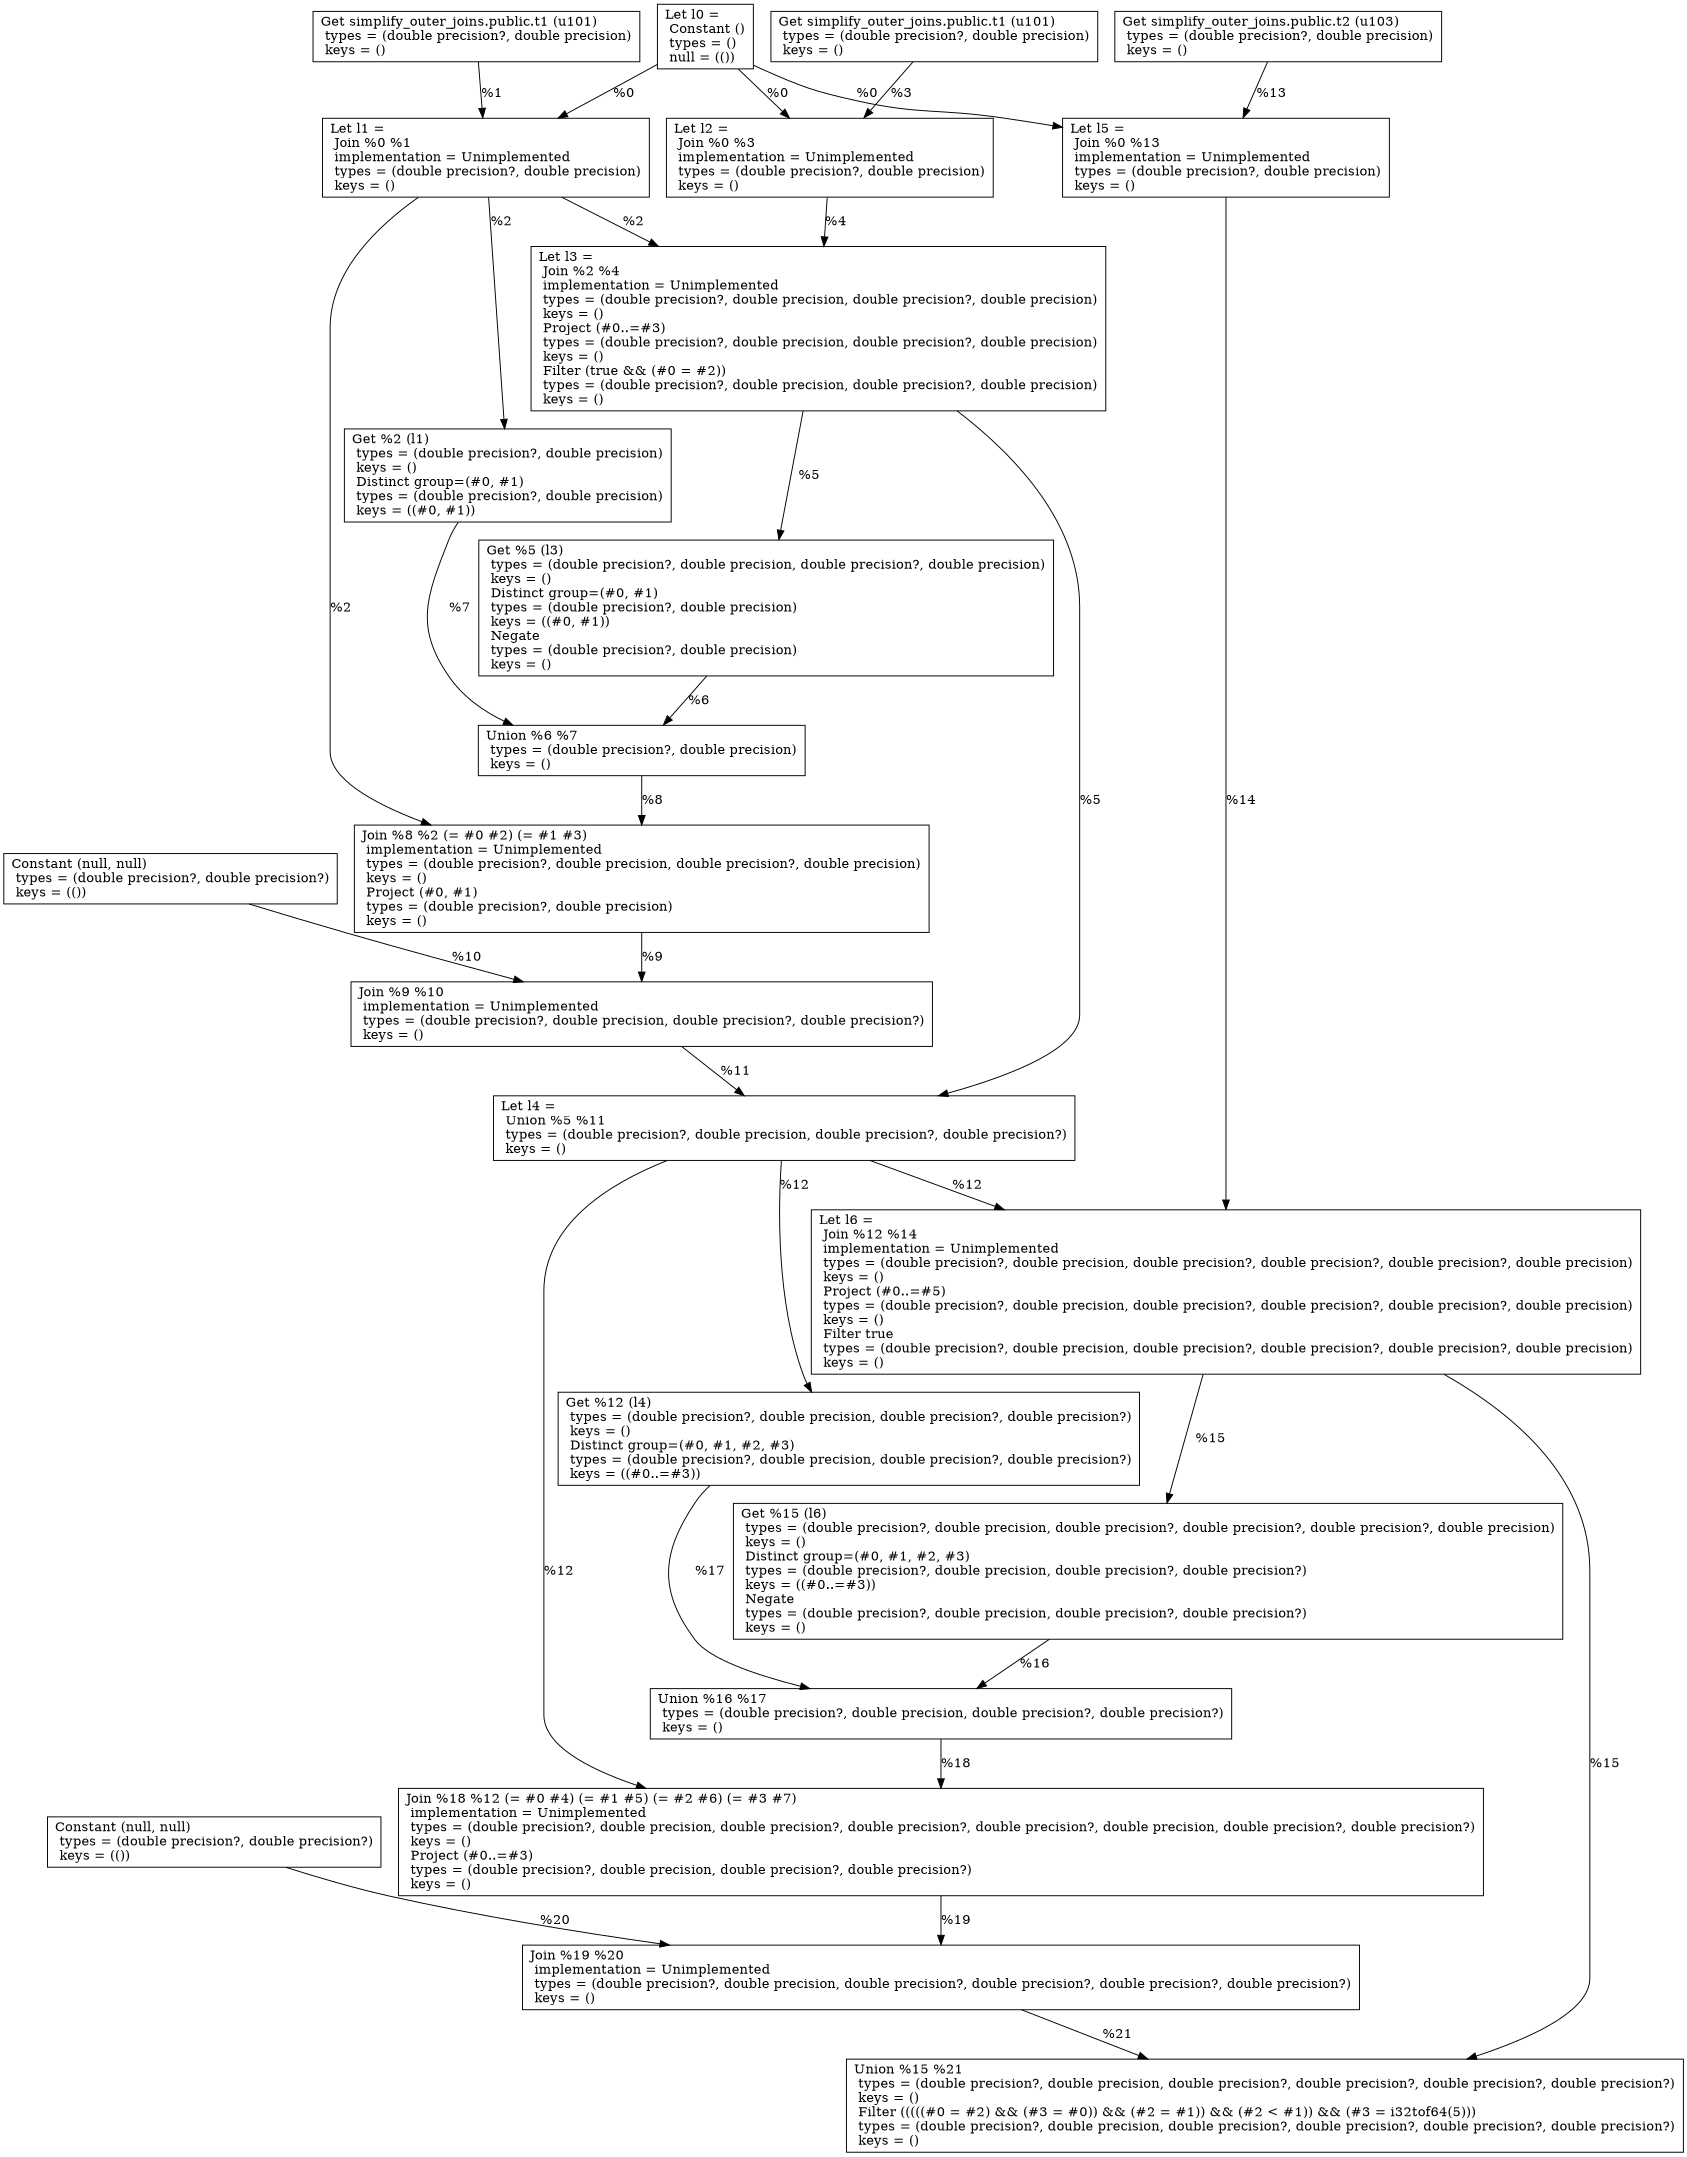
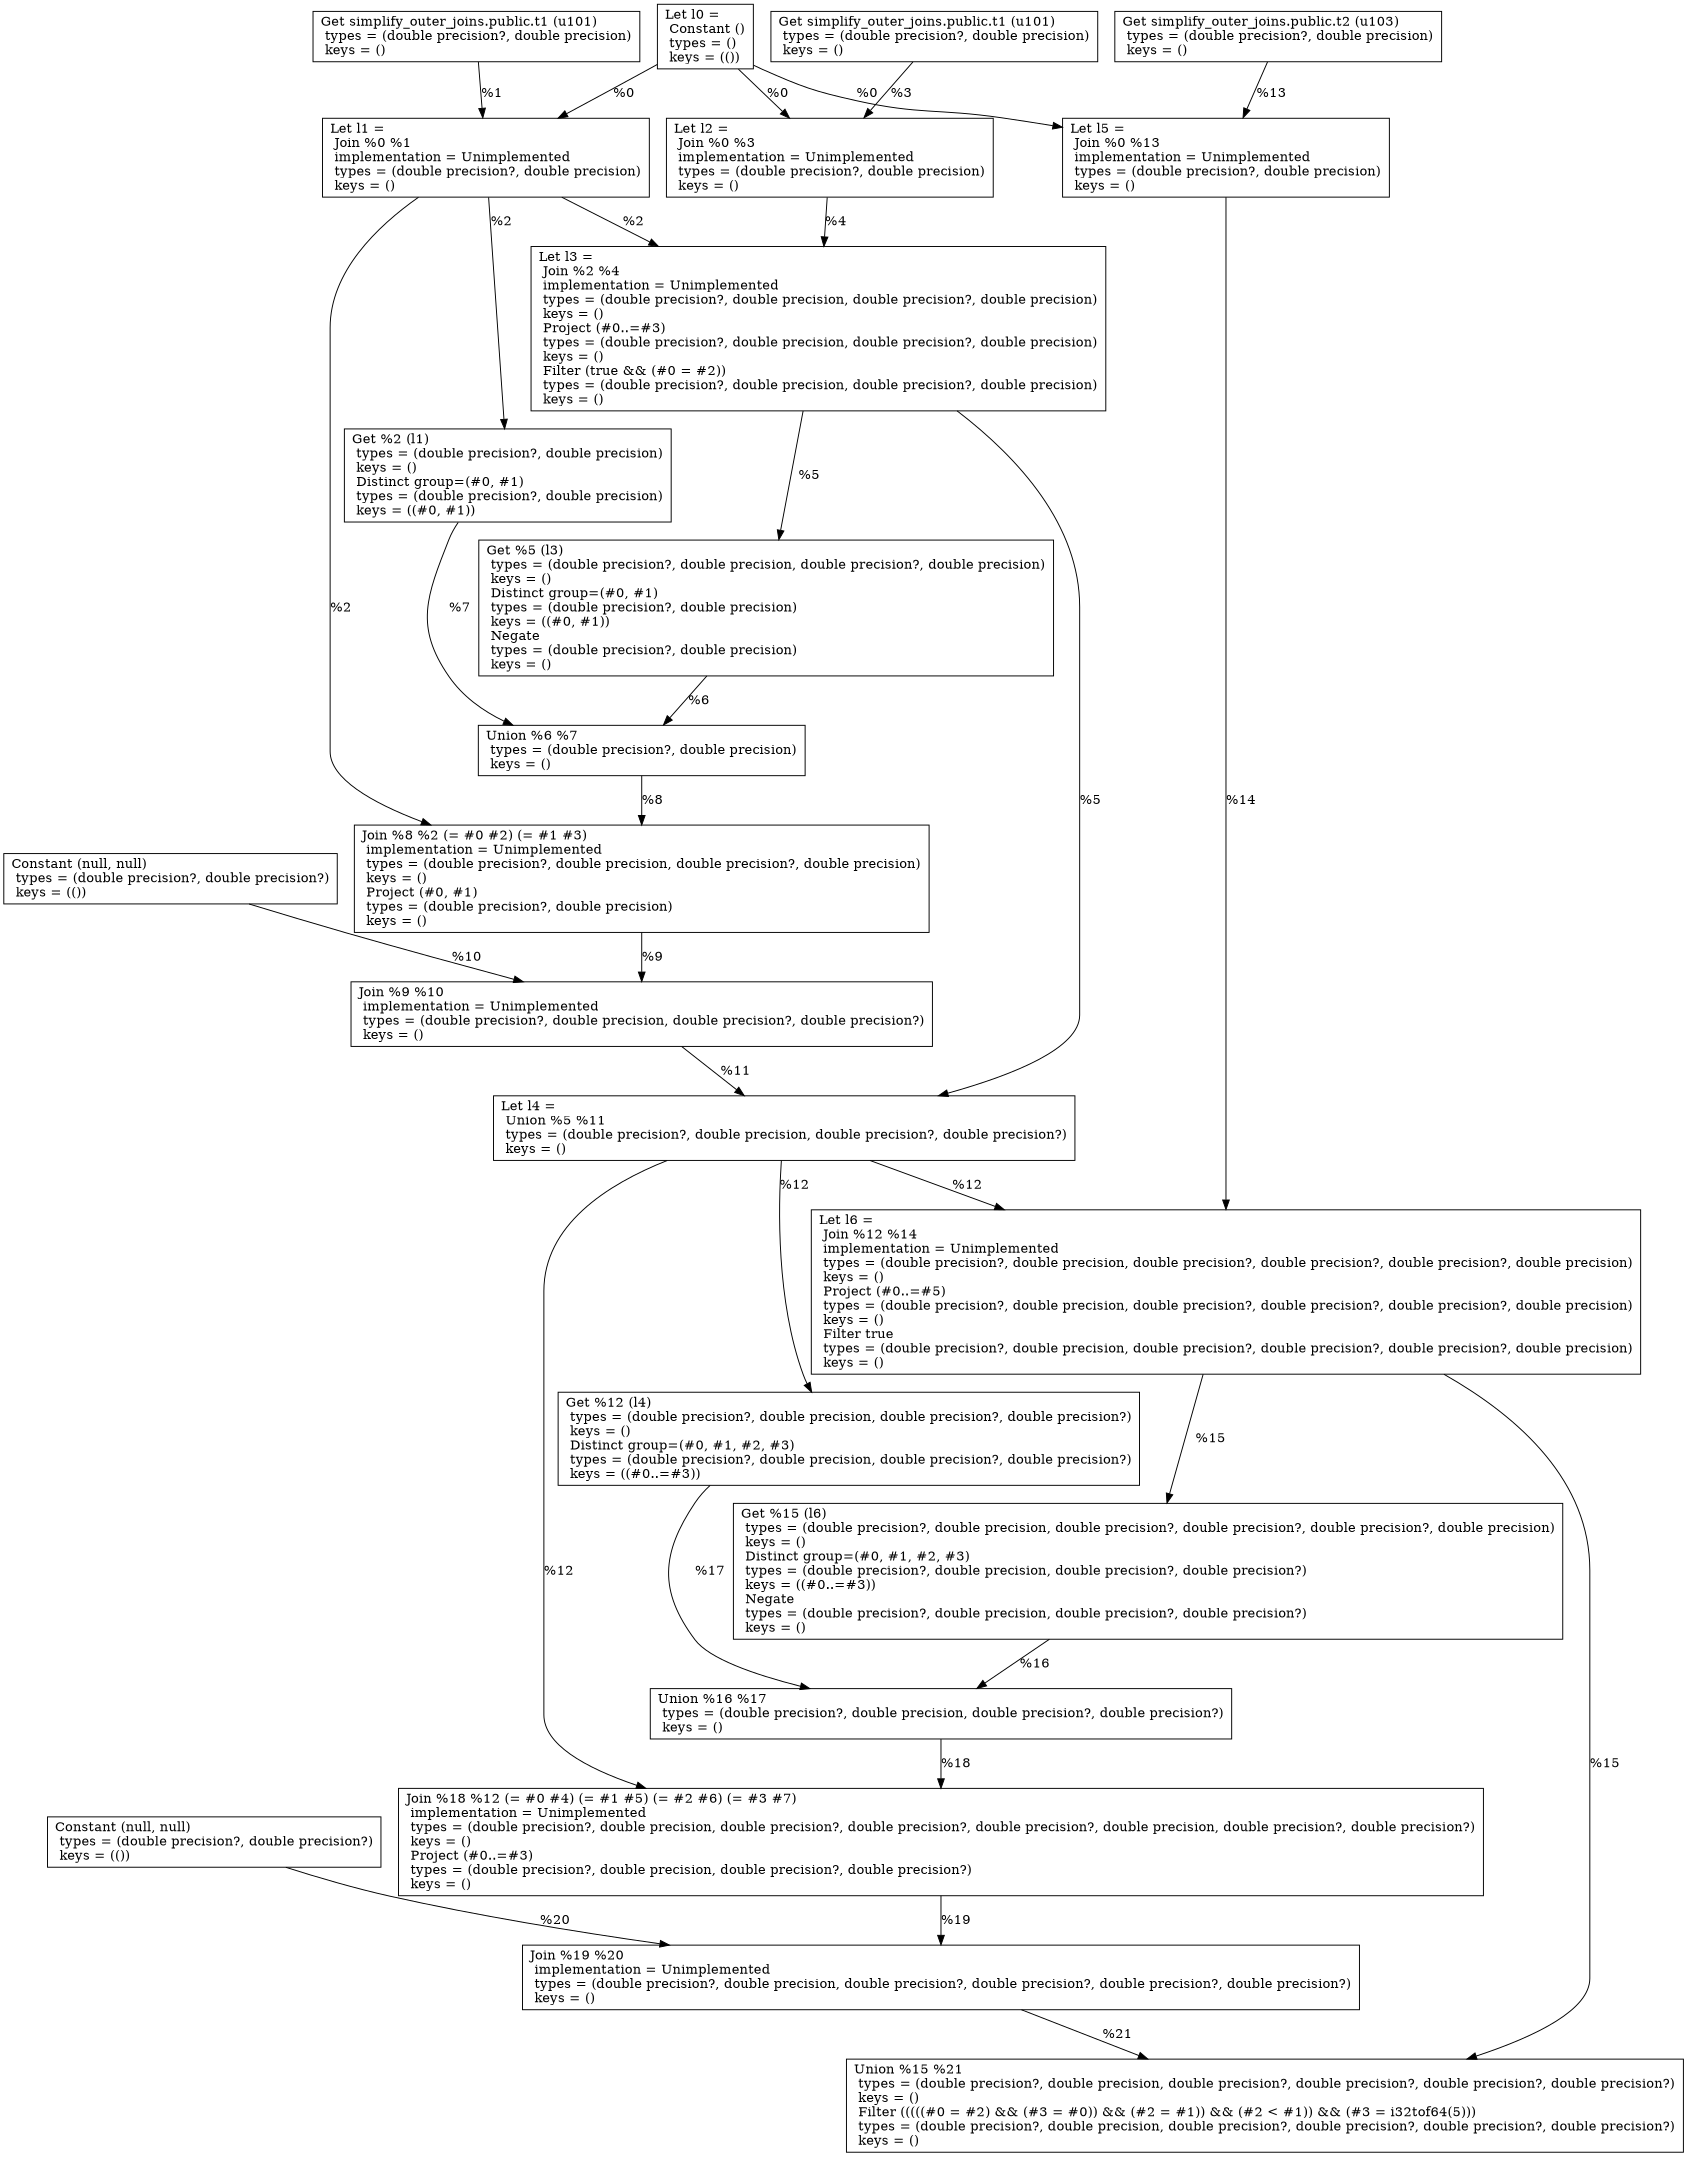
(705, 37) -> (705, 37)
